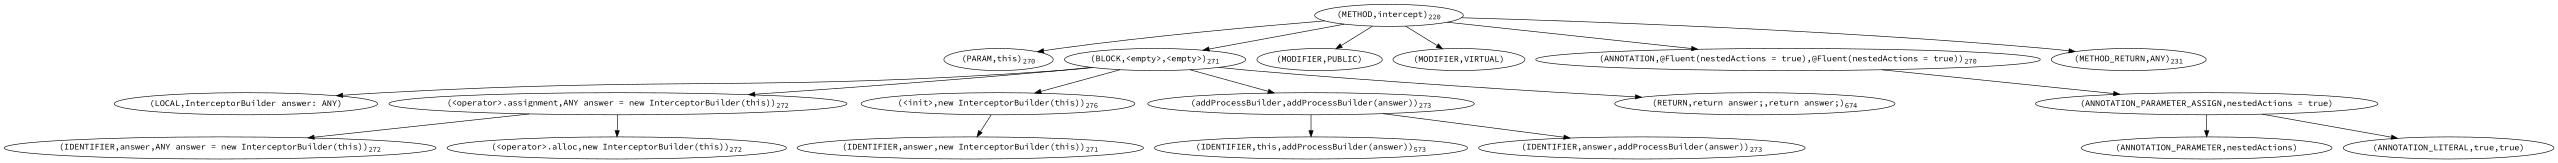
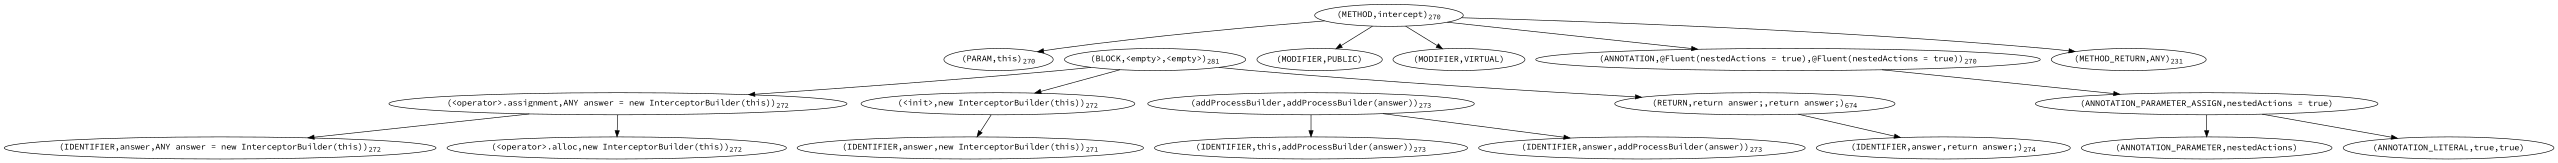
(1435, 14) -> (1435, 14)
(1277, 37) -> none
(1213, 59) -> (1213, 59)
(1229, 81) -> none
(1092, 103) -> (1092, 103)
(246, 104) -> none
(1420, 147) -> (1420, 147)
none -> (1943, 148)
